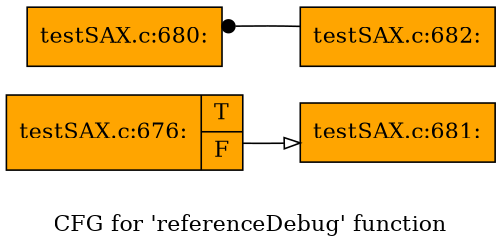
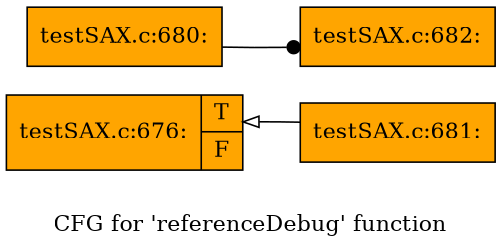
(268, 26) -> (254, 48)
(263, 143) -> (280, 122)
